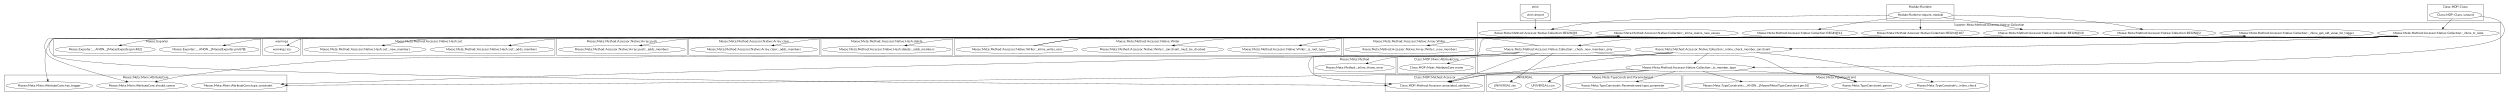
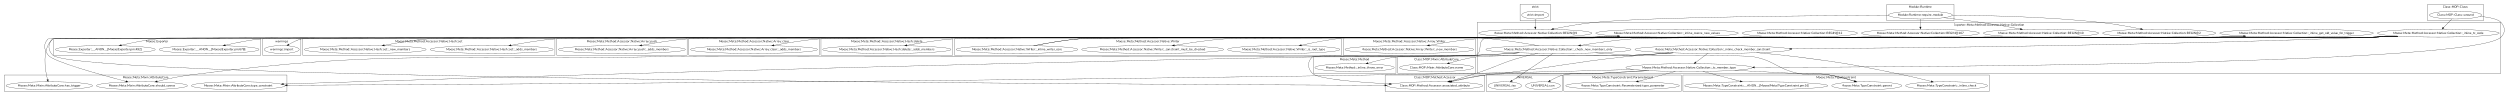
(1851, 24) -> none
(282, 49) -> (282, 49)
